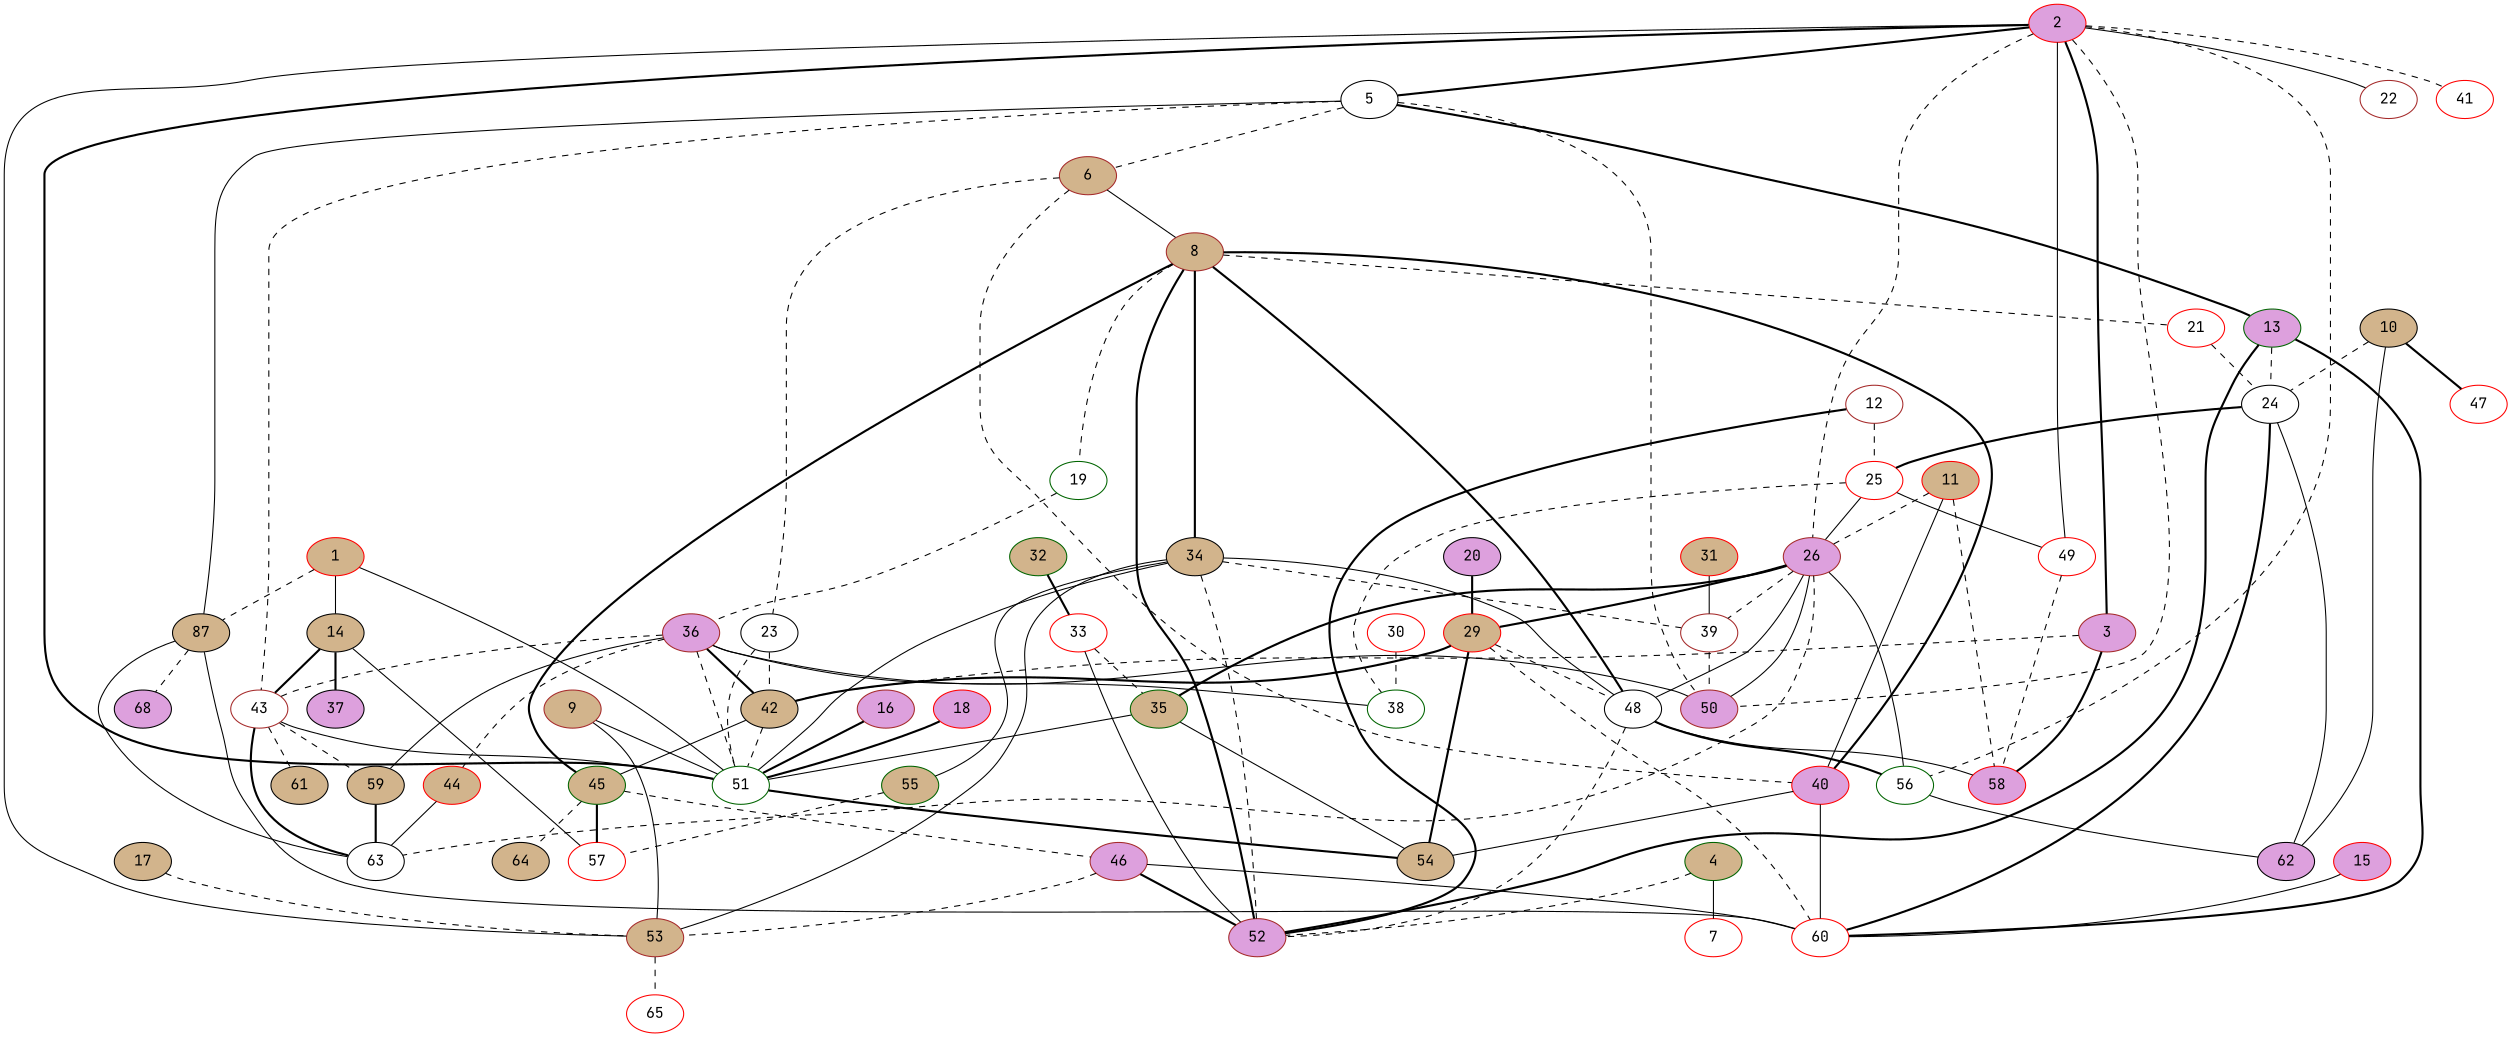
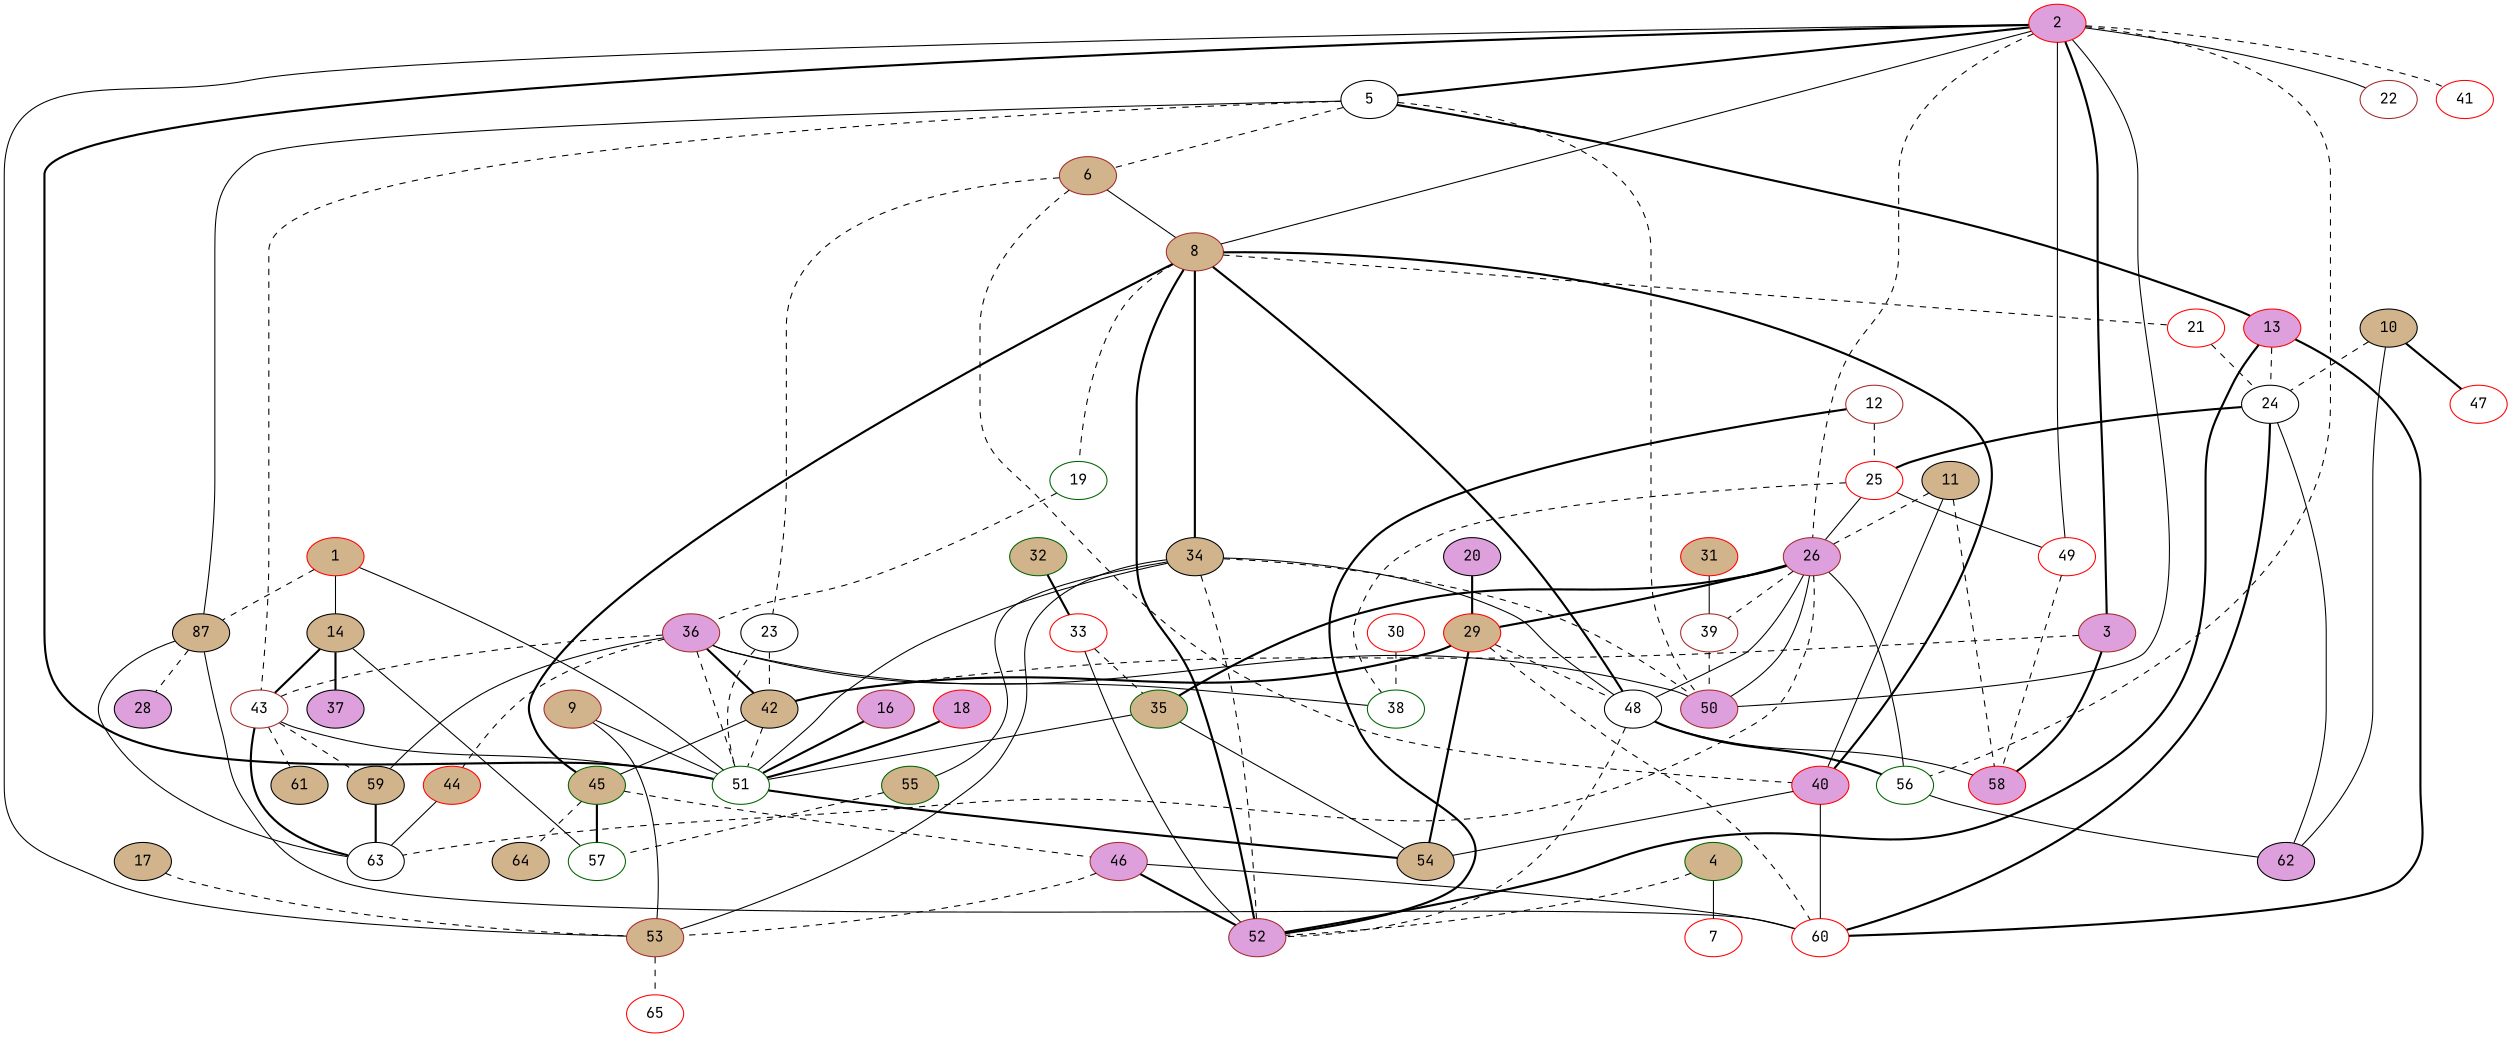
none -> (1626, 138)
(2272, 328) -> (2272, 328)
(1951, 480) -> (1951, 480)
(2169, 545) -> (2169, 545)
(1418, 590) -> (1504, 600)
(143, 709) -> (143, 709)
(597, 861) -> (597, 861)
(2362, 861) -> none
